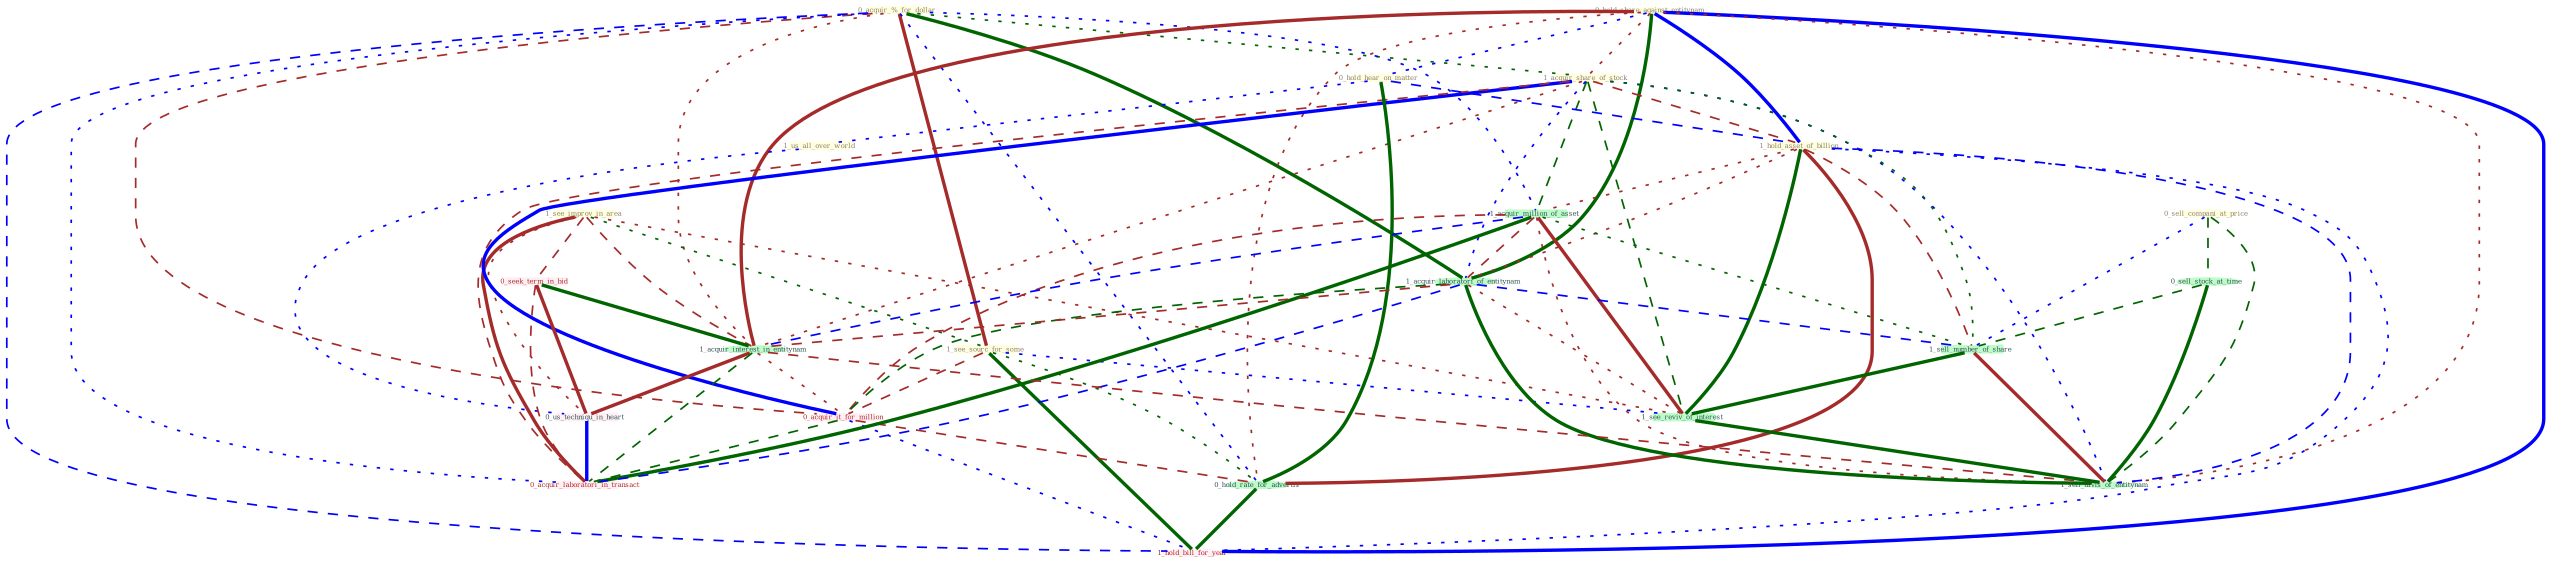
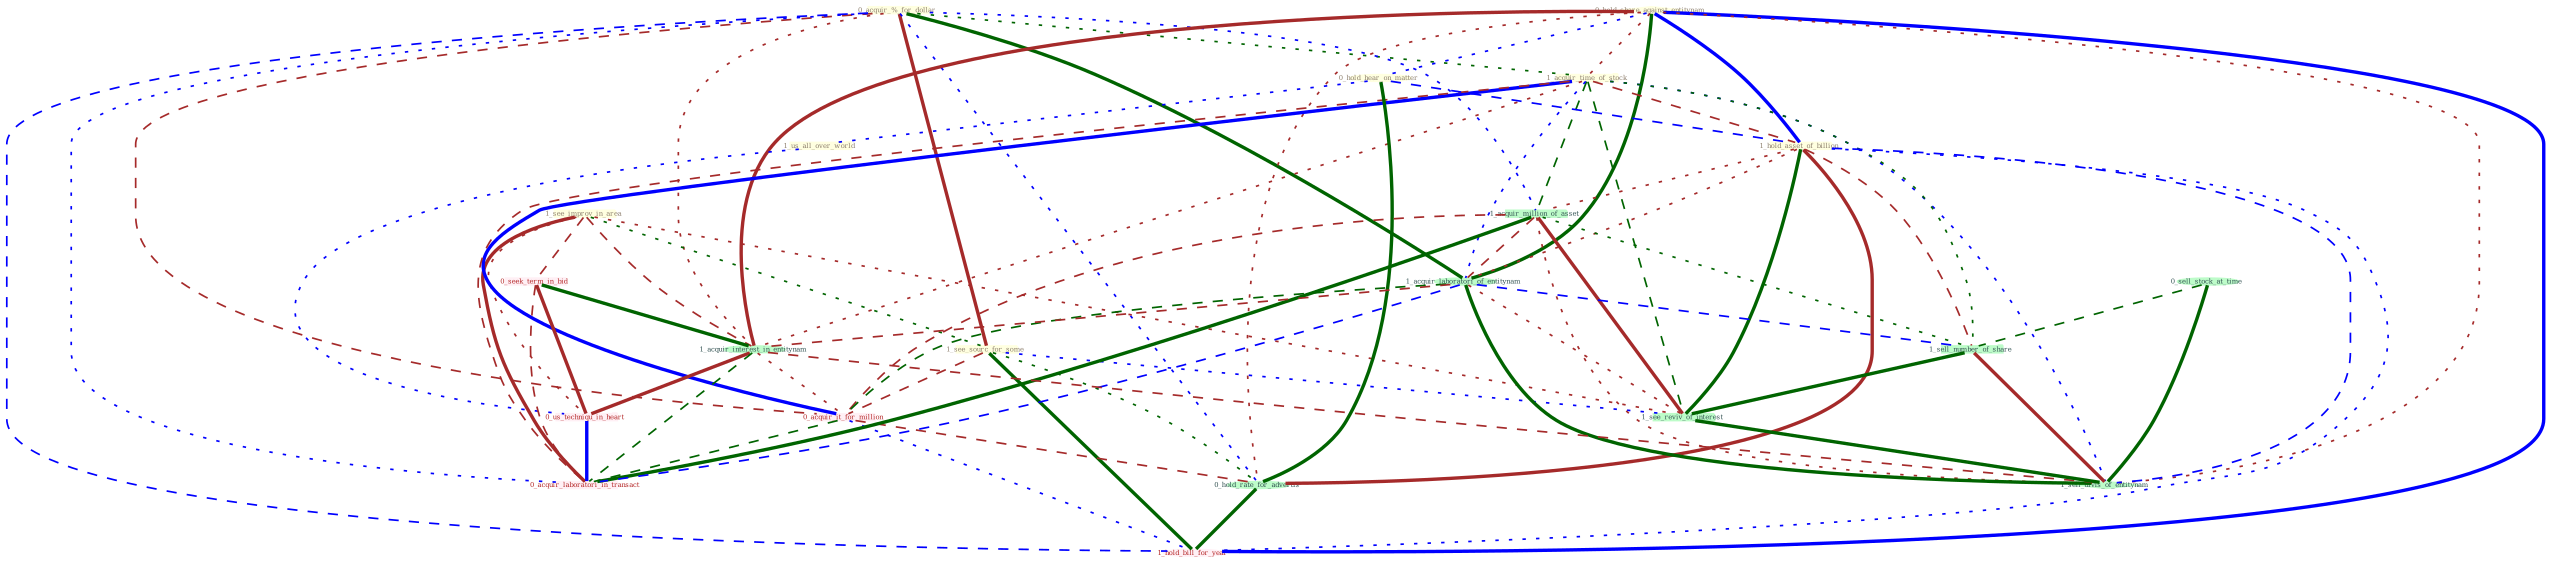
(1587, 78) -> (1587, 78)
(2208, 214) -> none
(1141, 272) -> none
(587, 417) -> (587, 417)
